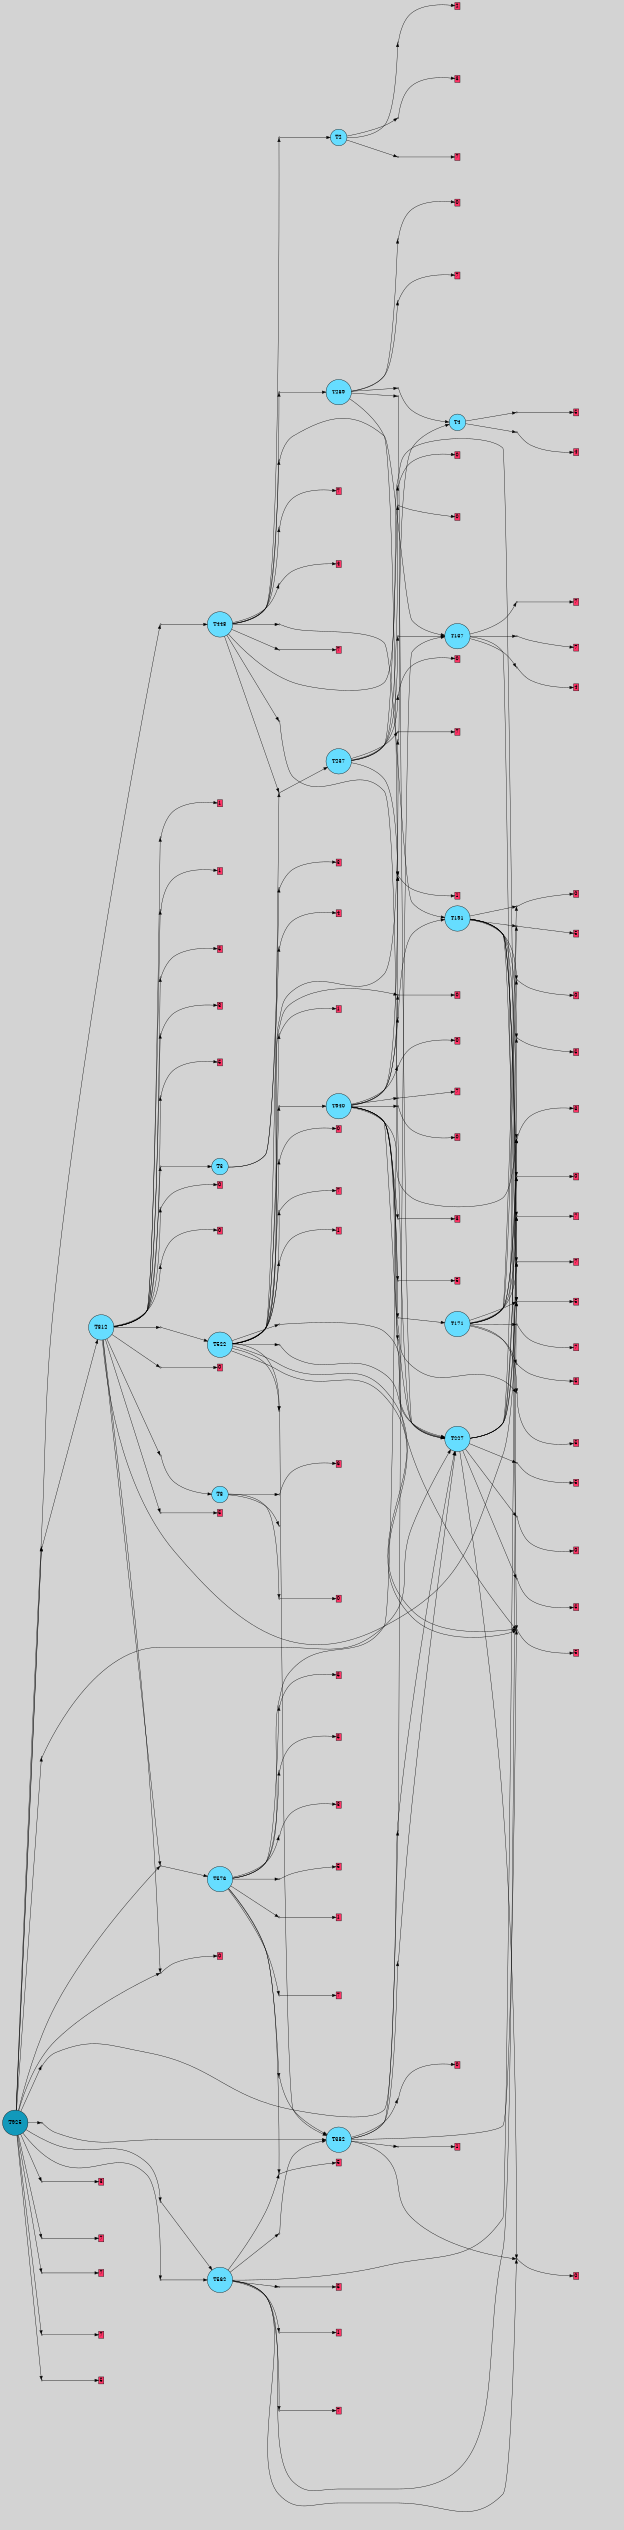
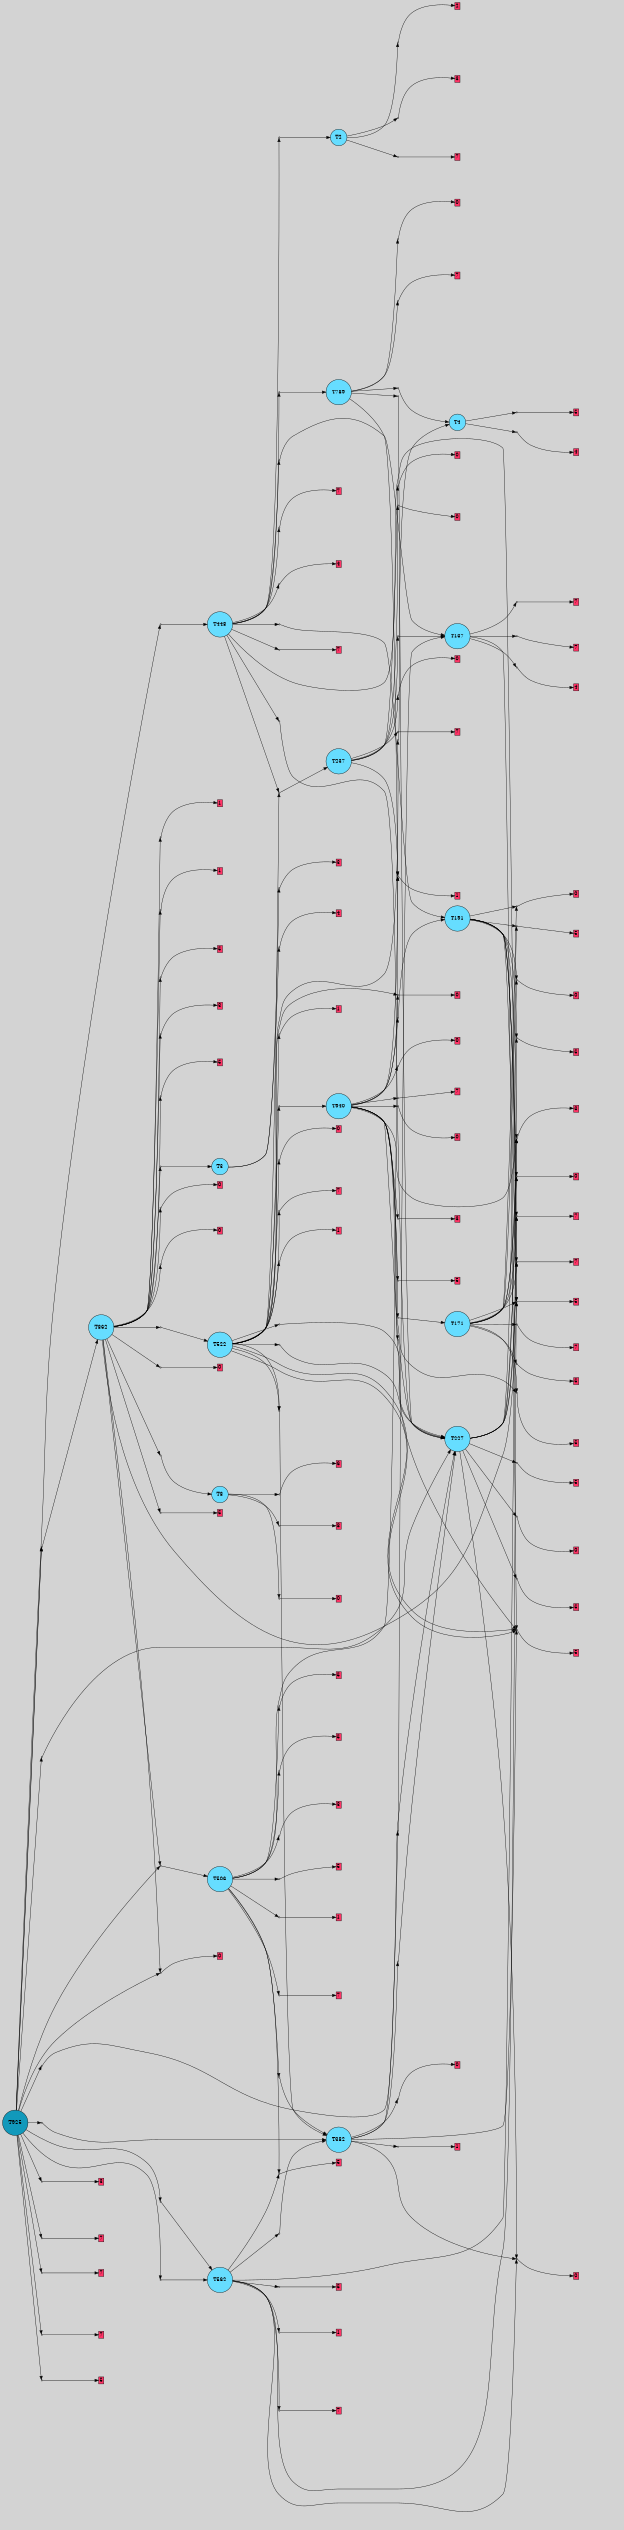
(339, 392) -> (339, 392)
(101, 1327) -> (101, 1327)
none -> (339, 1526)
(220, 1879) -> (220, 1879)
